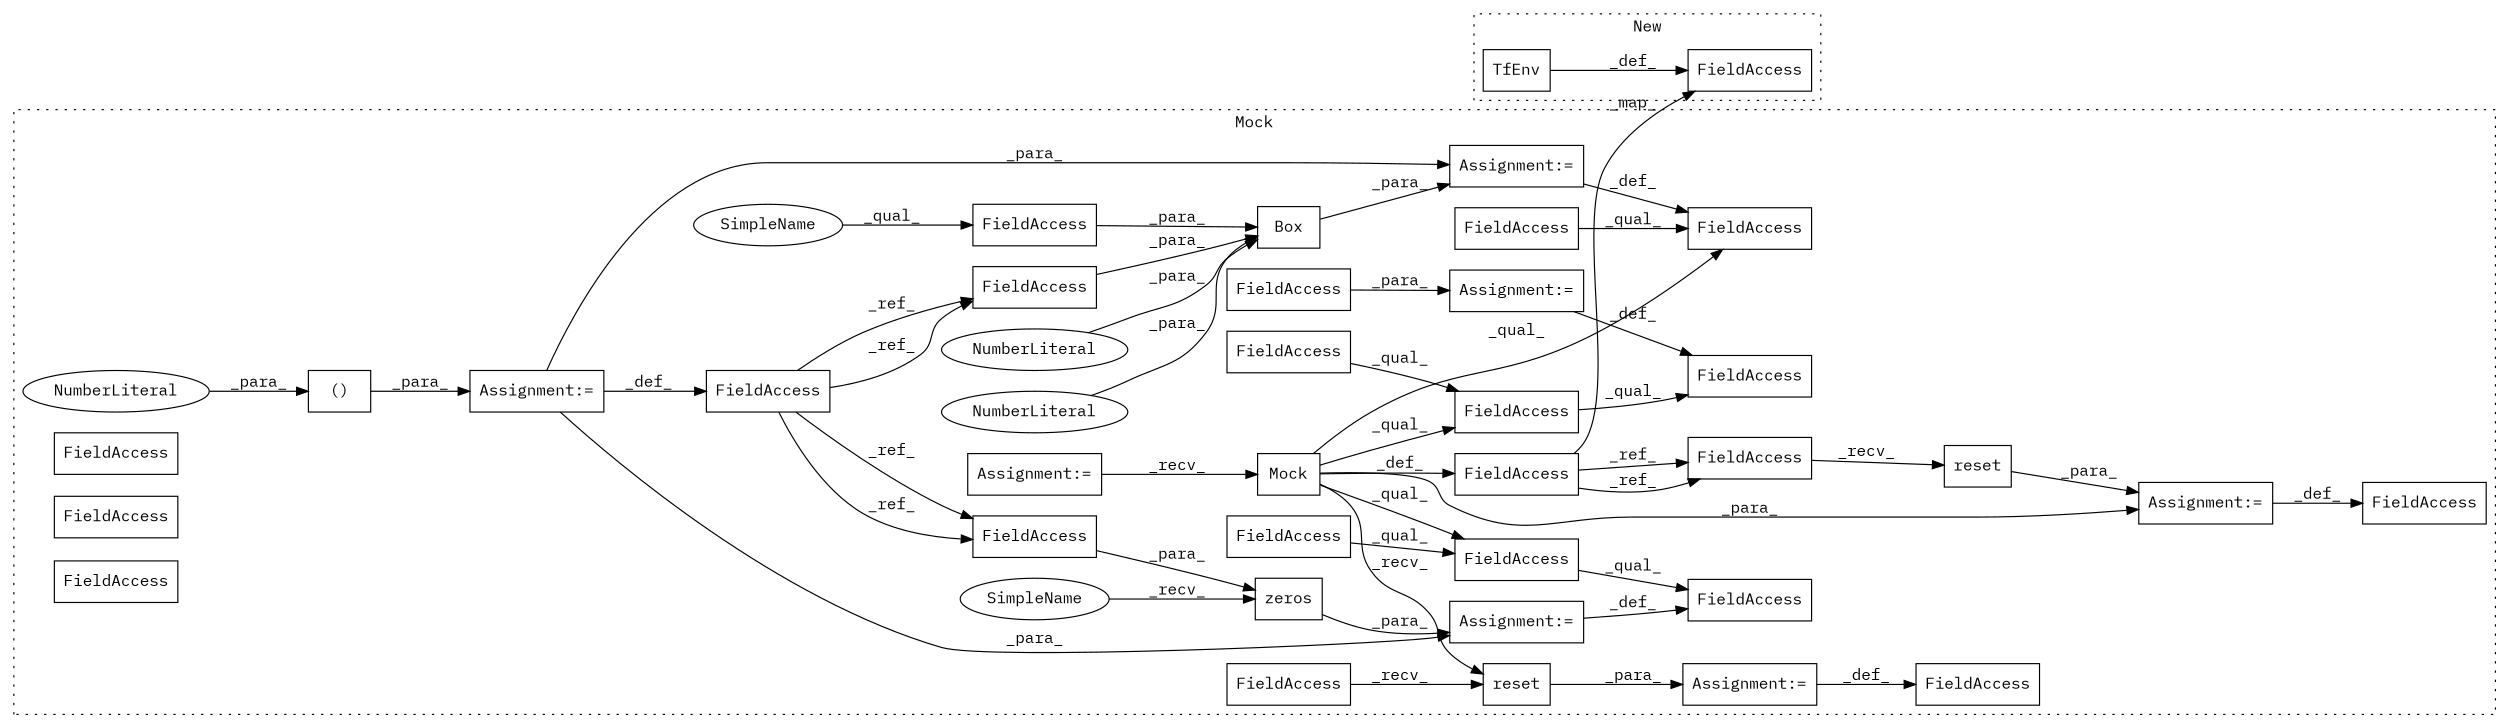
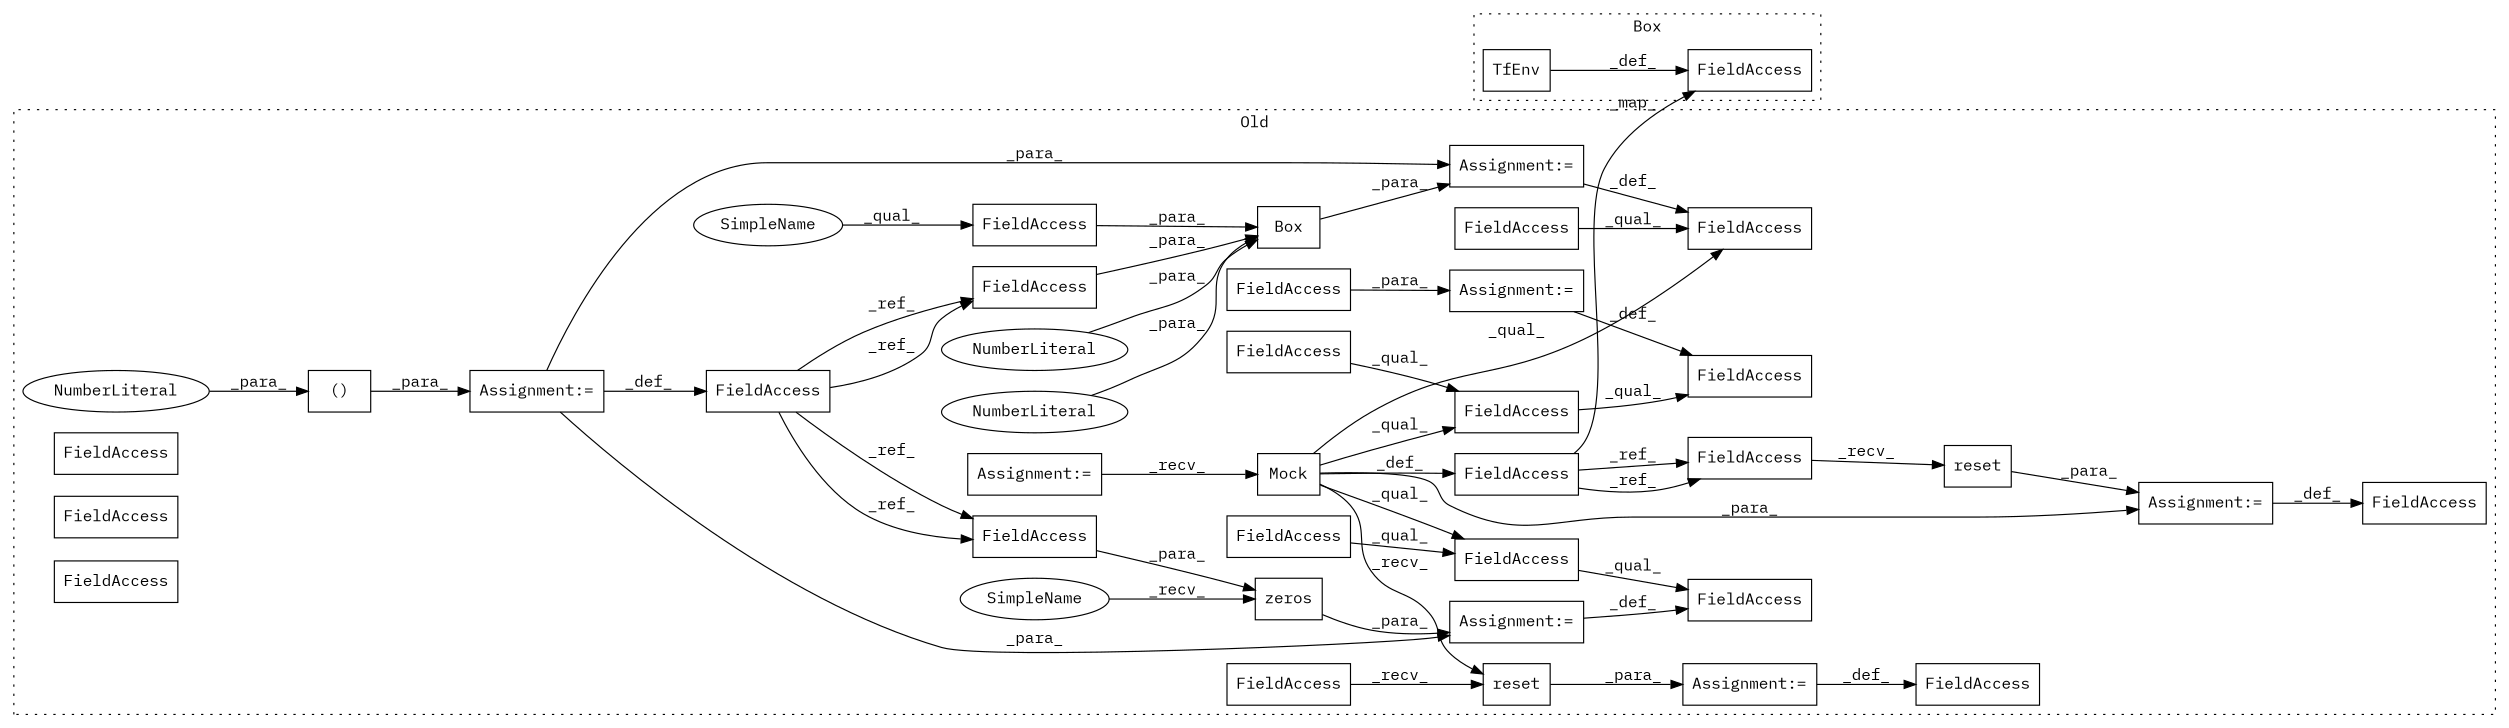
(1647, 27) -> (1647, 27)
(1255, 123) -> (1255, 123)
